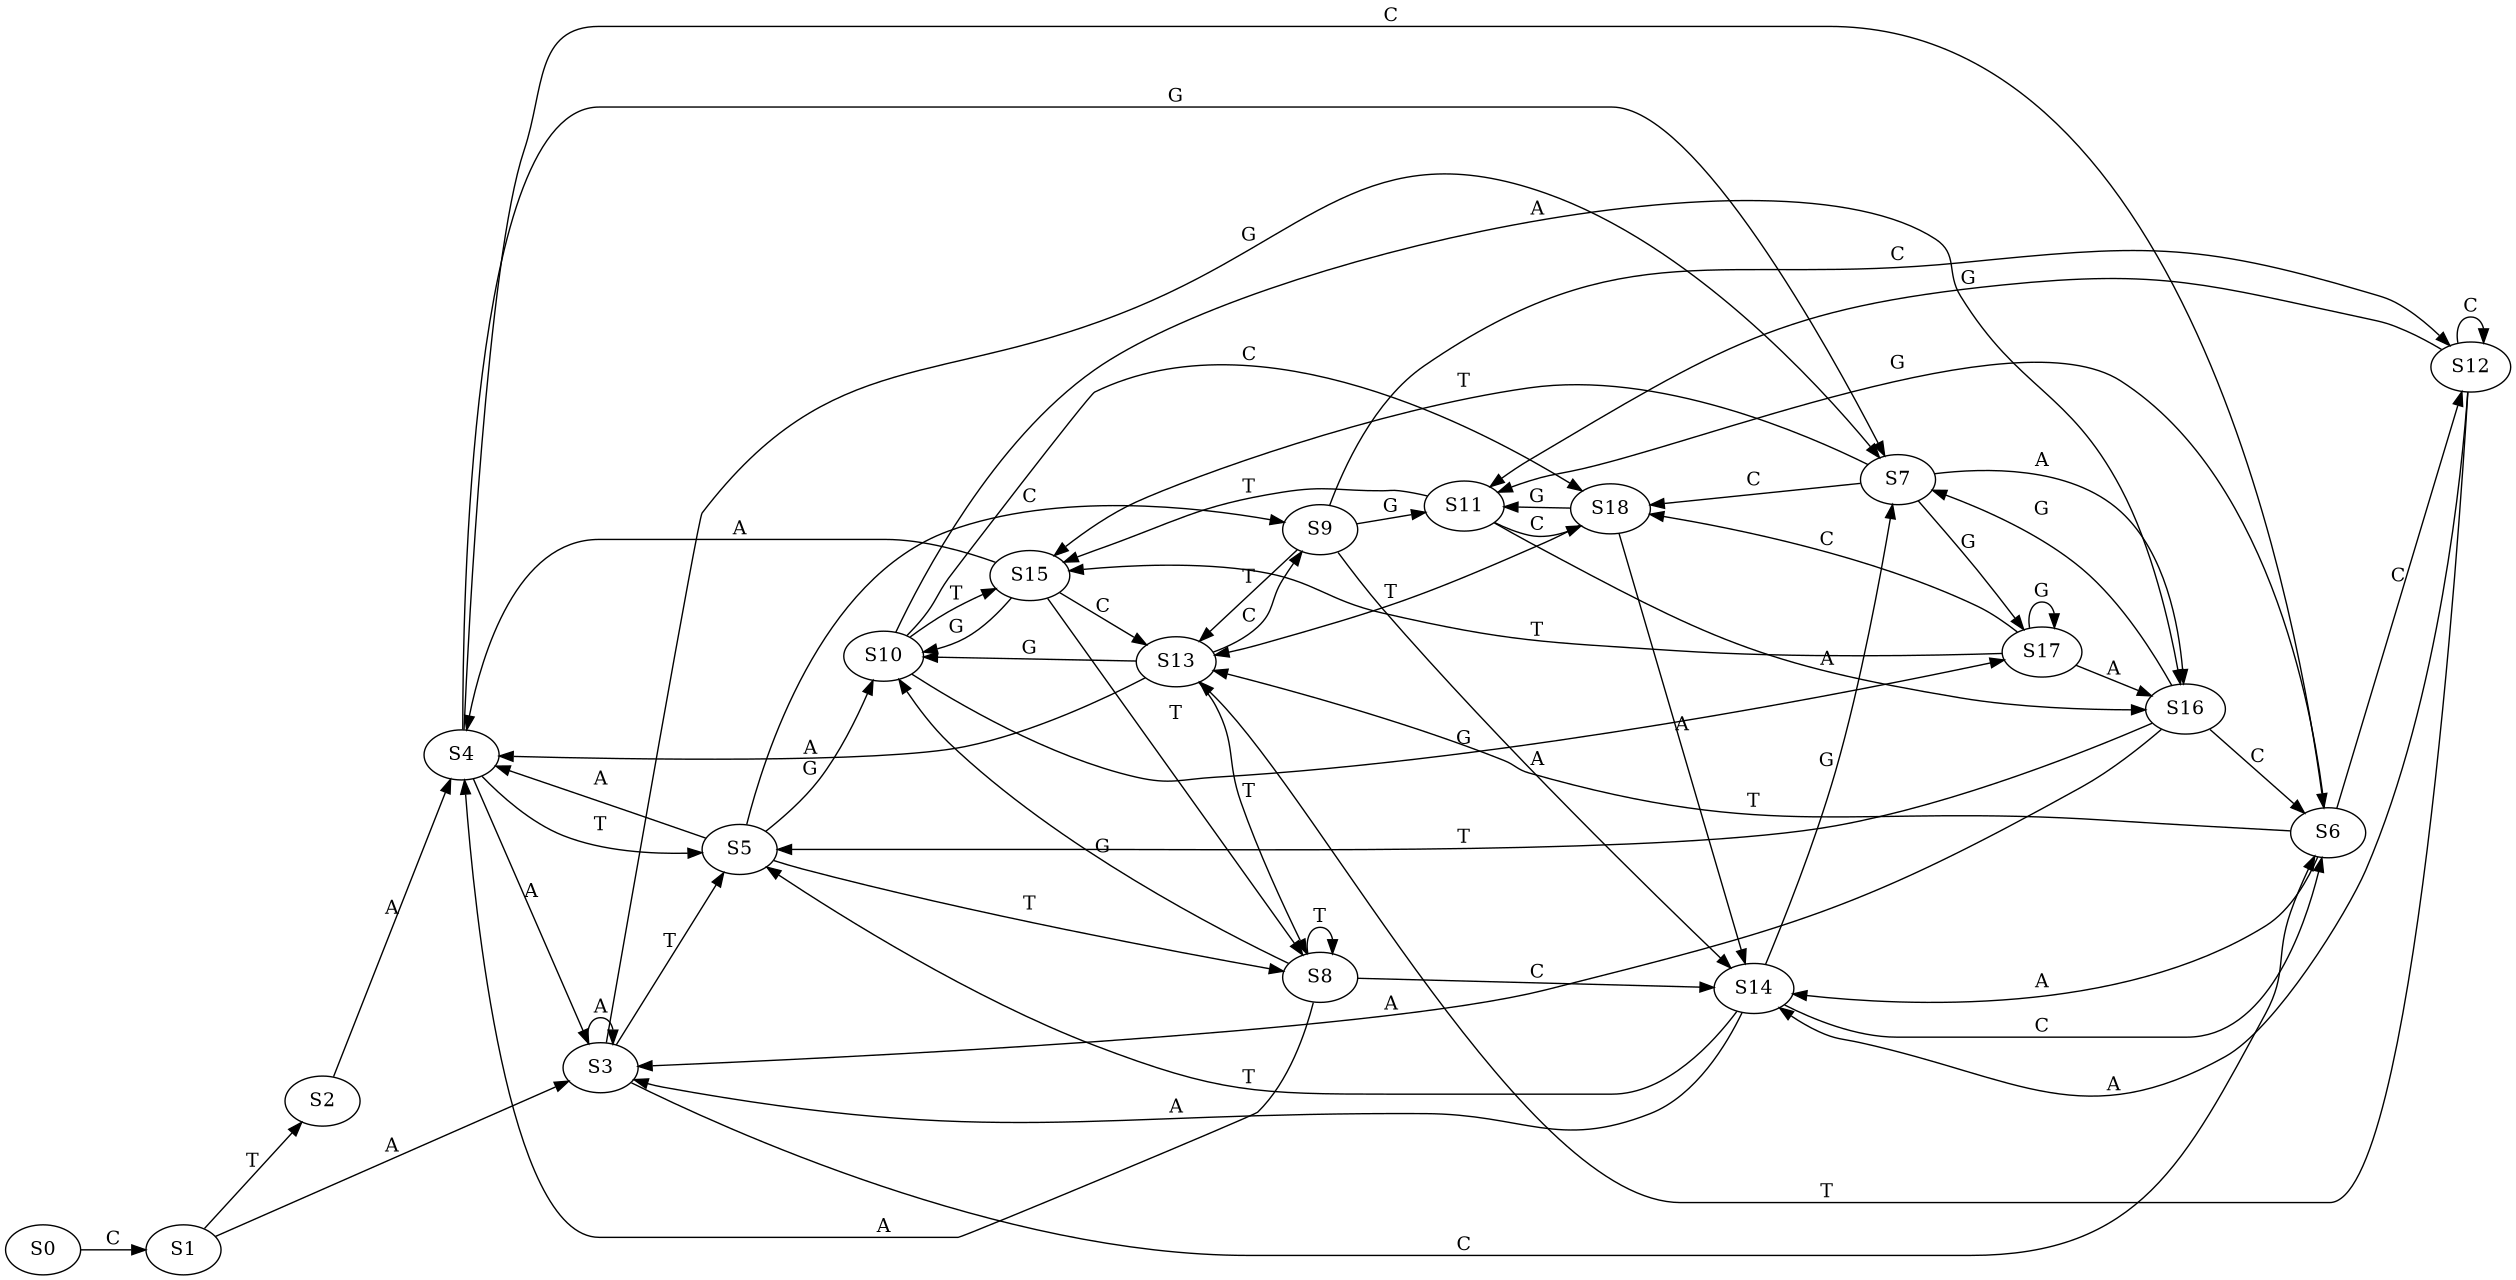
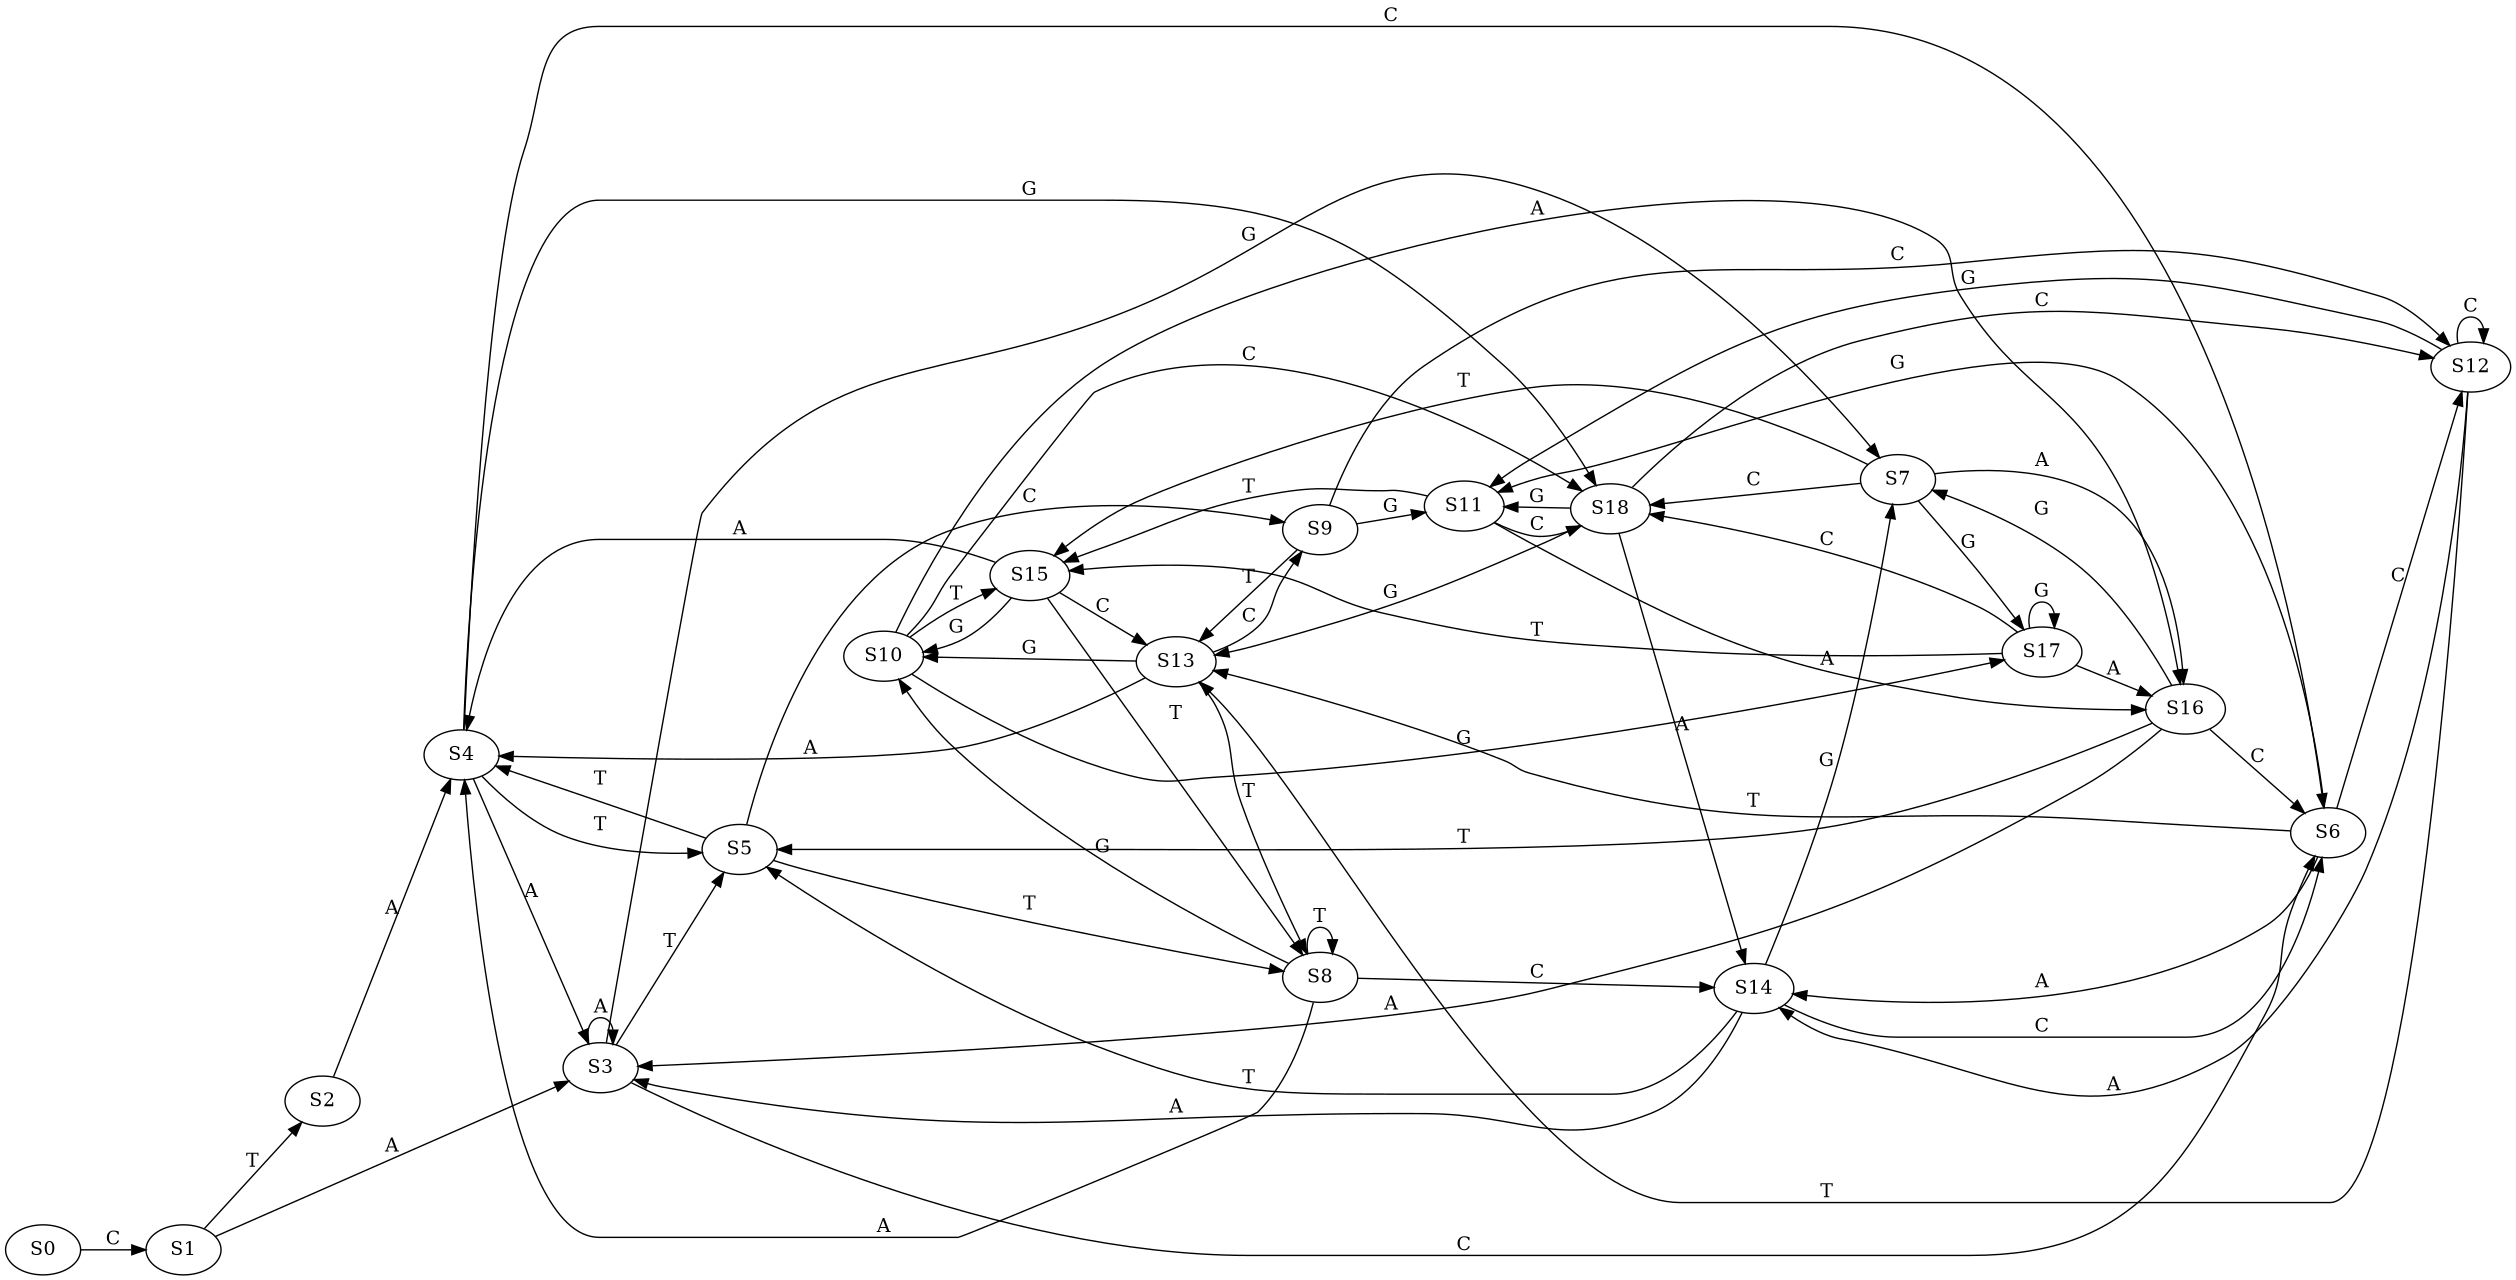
(993, 107) -> (860, 200)
none -> (2004, 314)
(1391, 593) -> (1391, 593)
(1523, 761) -> none
(826, 770) -> none
(601, 779) -> (601, 779)
